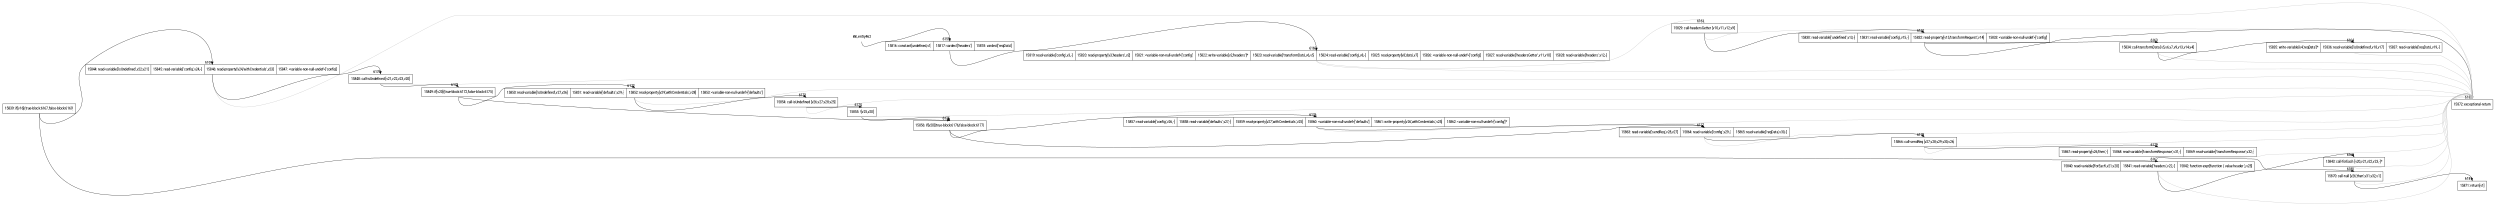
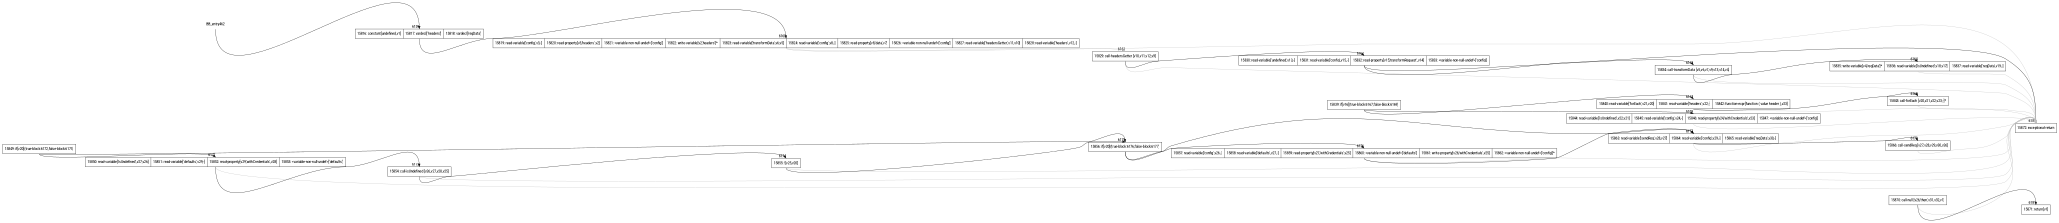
(381, 79) -> none
(2158, 152) -> none
